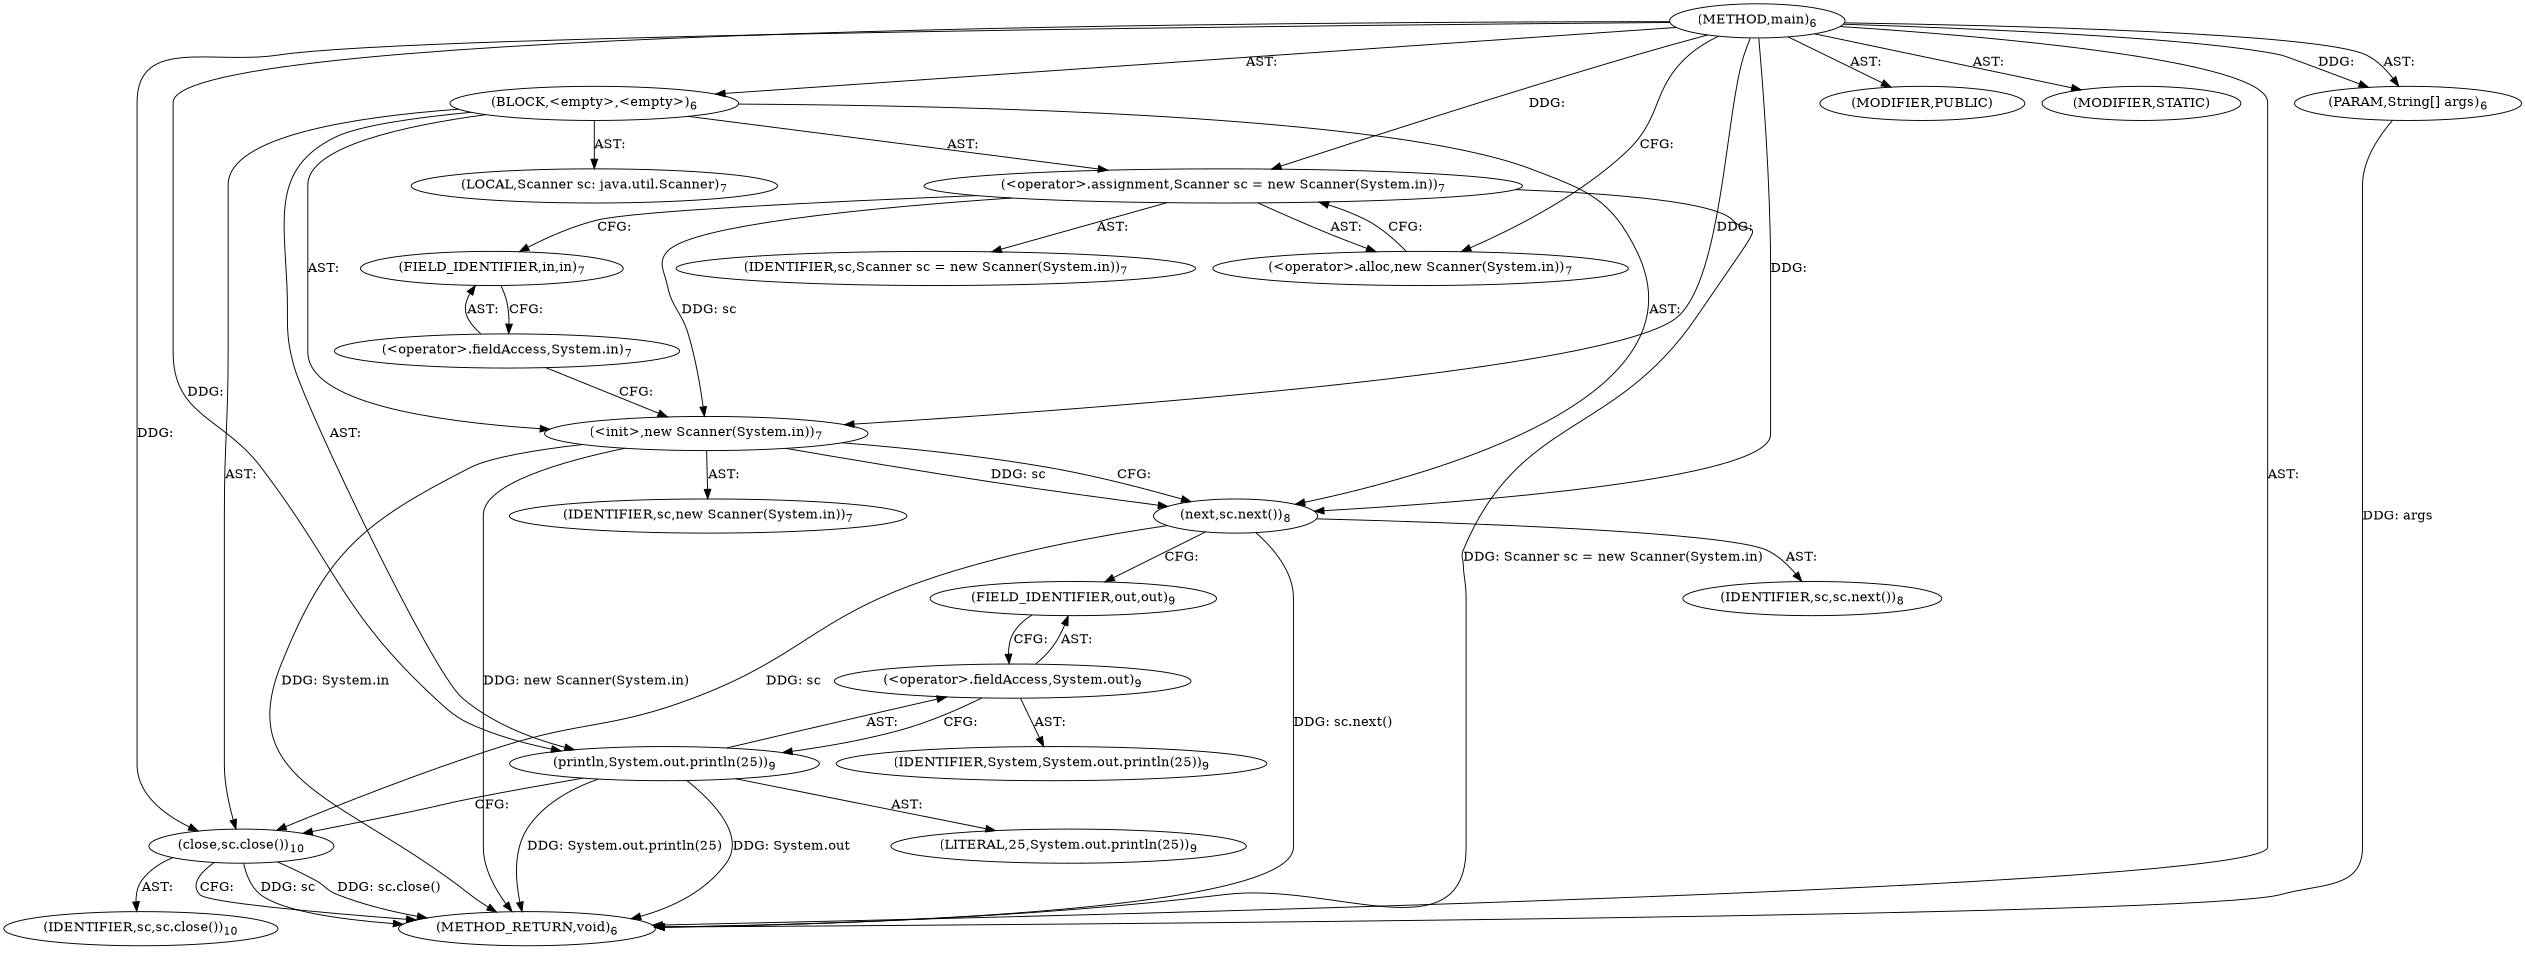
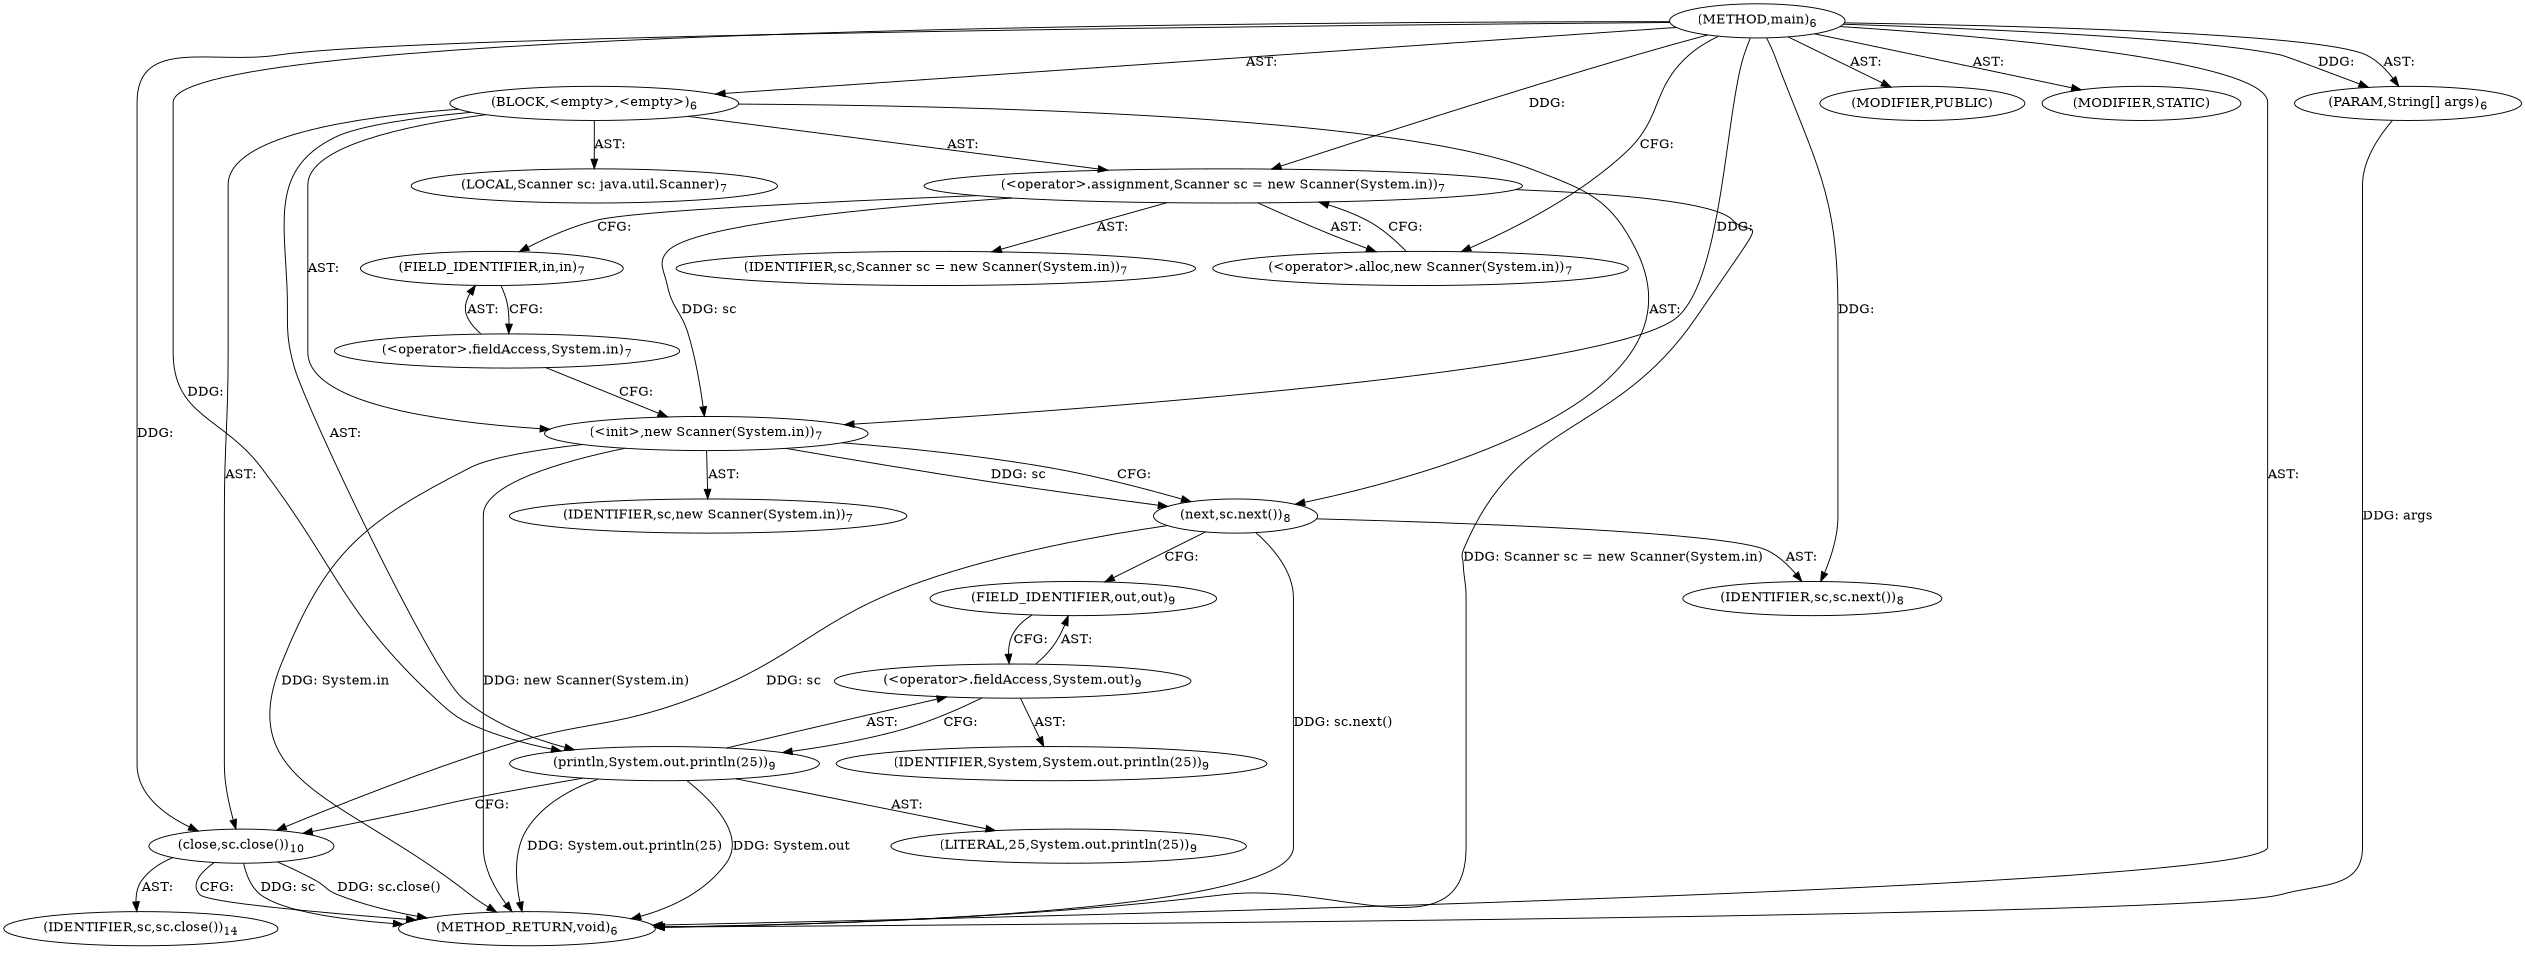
(1747, 454) -> (1838, 300)
(231, 927) -> (231, 927)
